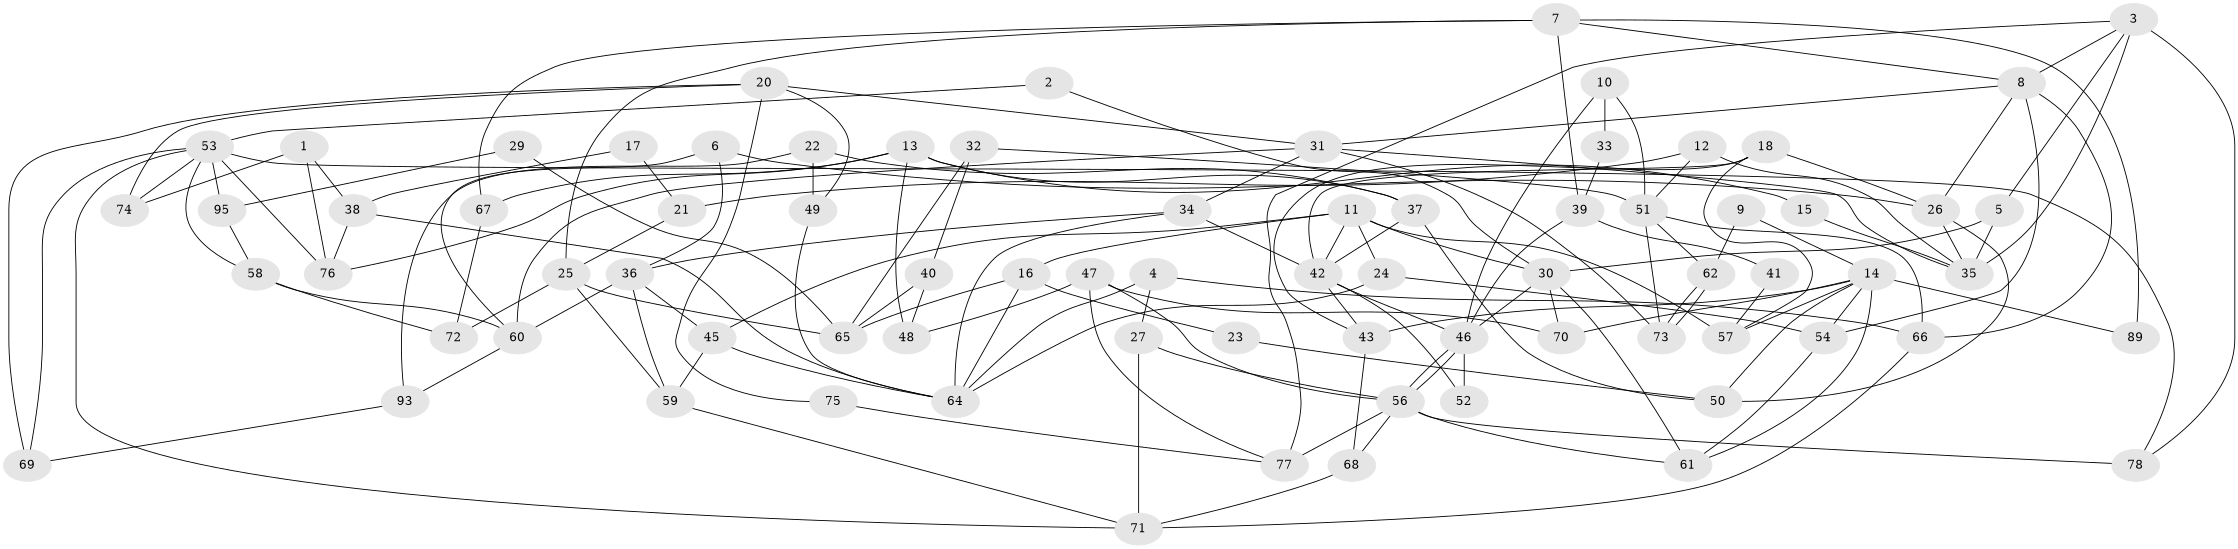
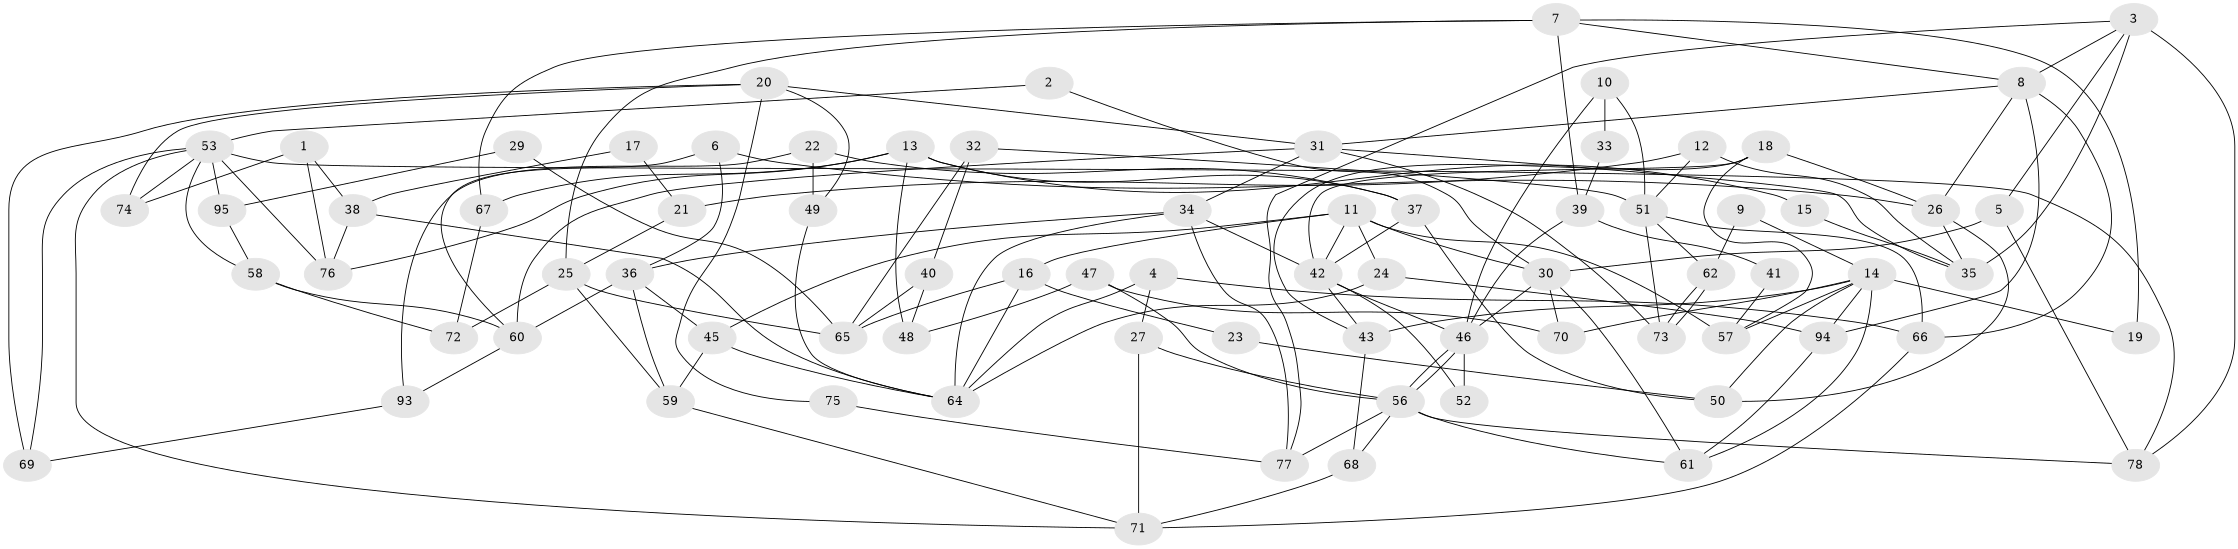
(1982, 247) -> (2068, 338)
(1823, 338) -> (1823, 338)
(2136, 338) -> (2136, 338)
(1150, 398) -> (1268, 323)
